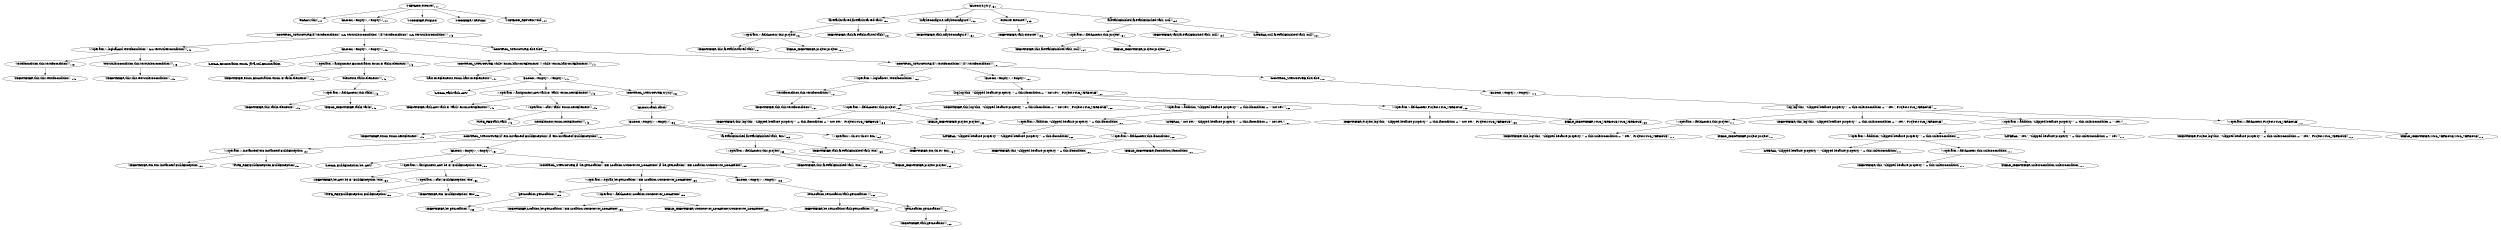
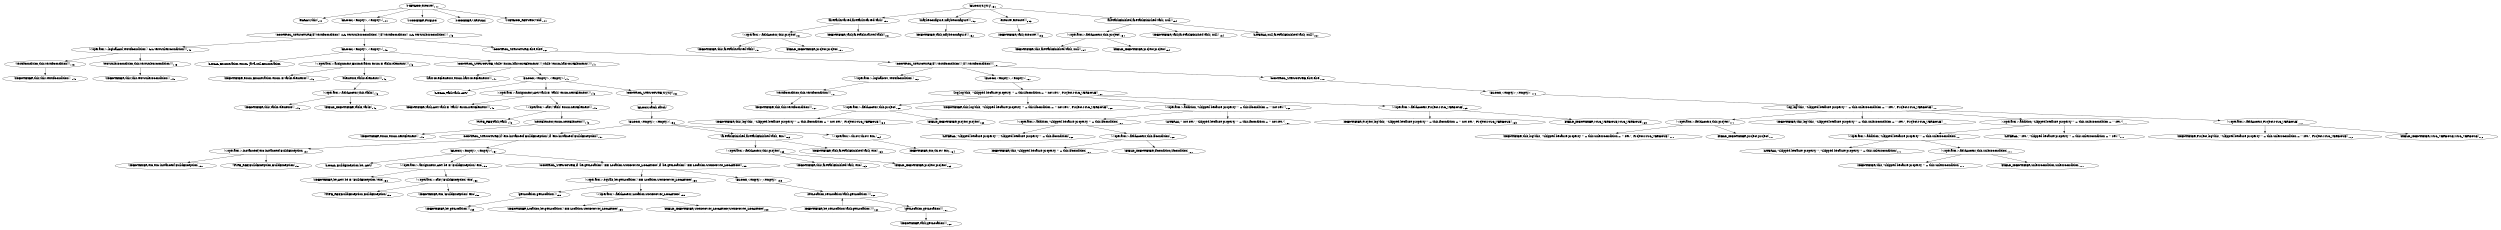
(840, 201) -> (842, 203)
